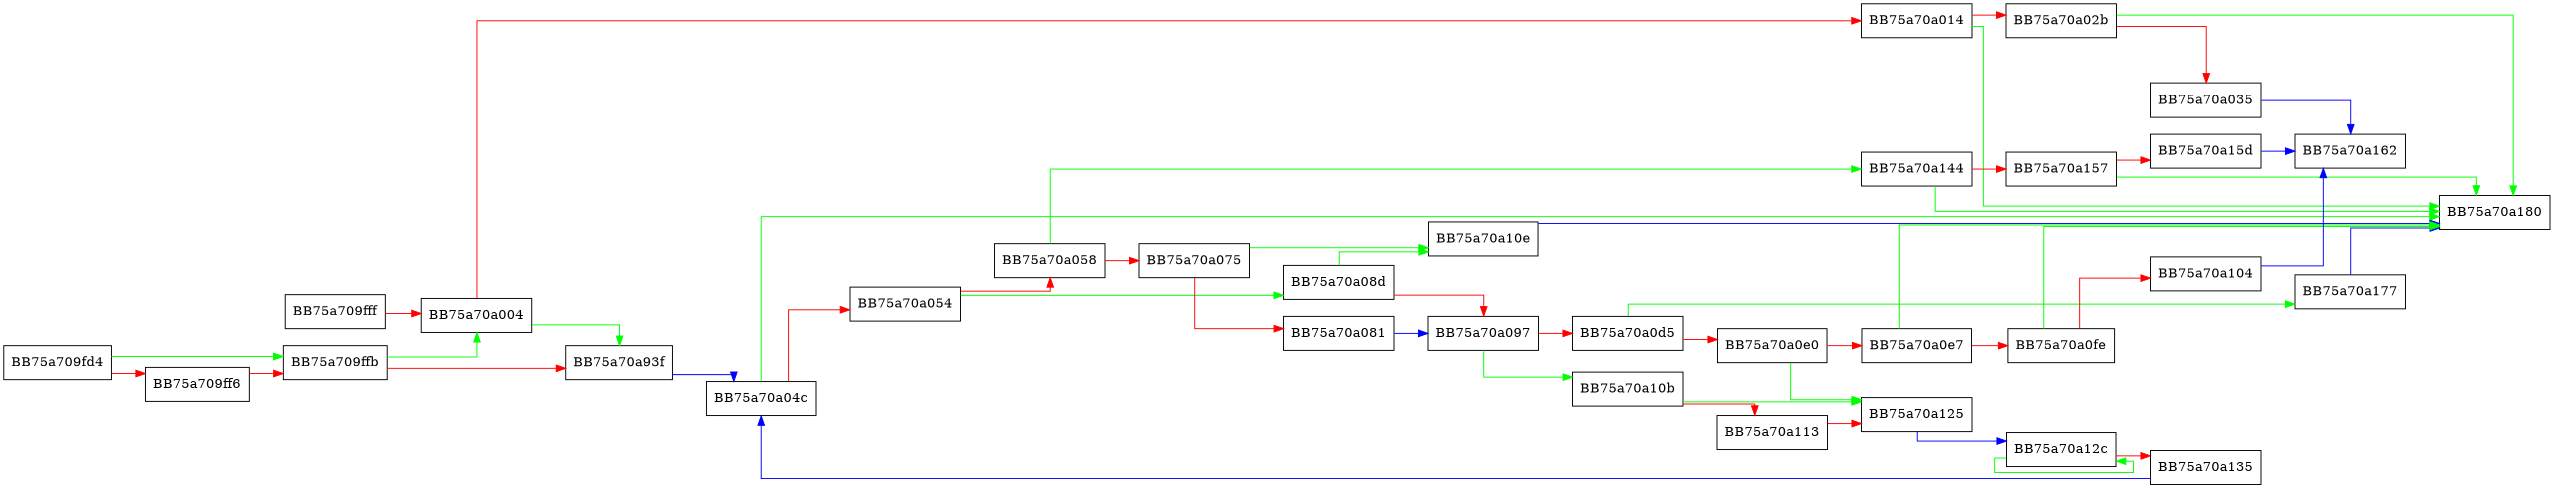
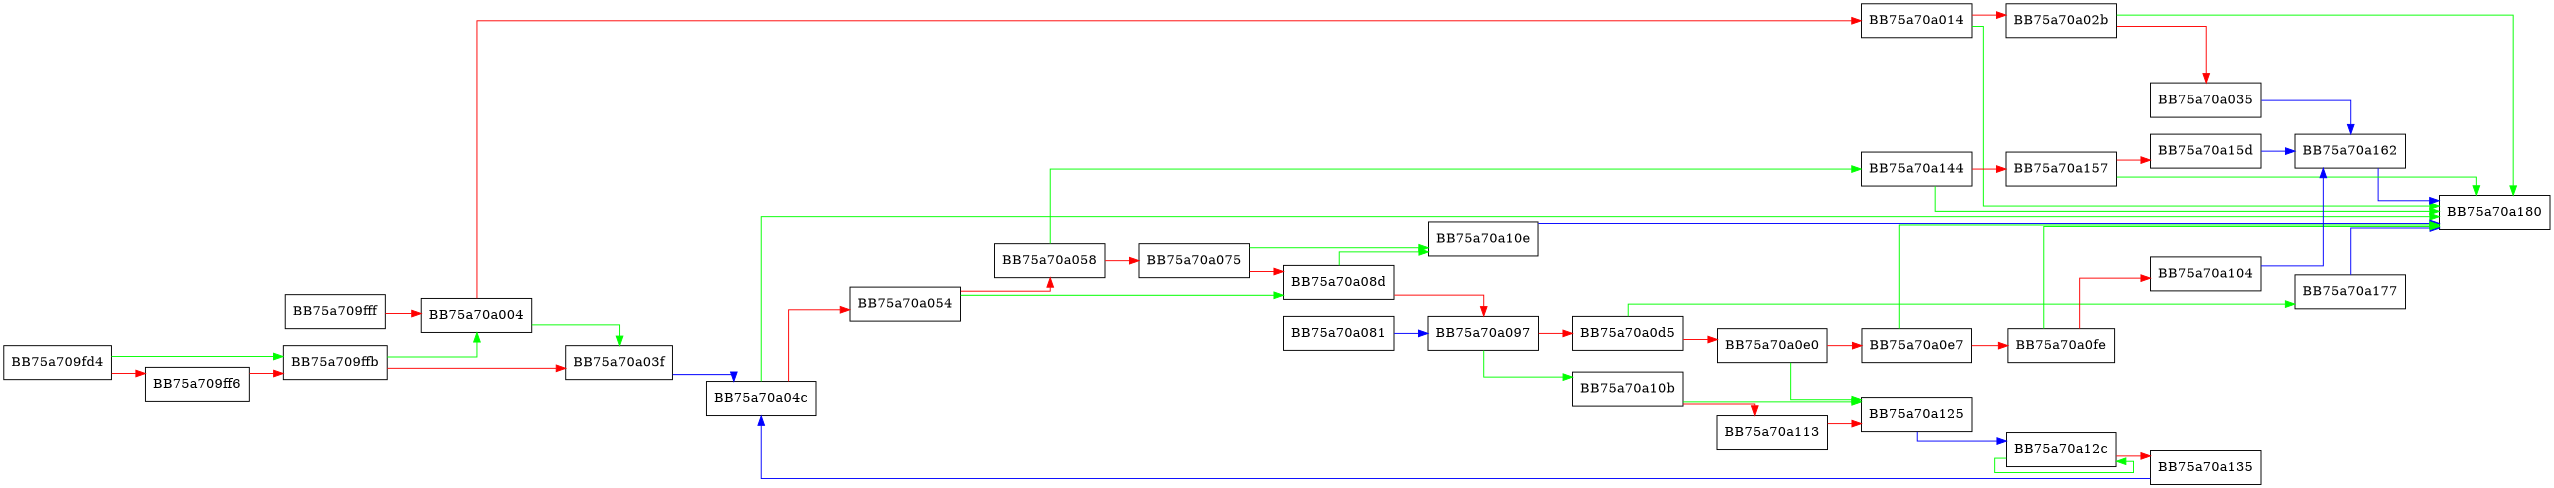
none -> (2378, 200)
(1209, 329) -> (1262, 272)
(619, 363) -> (619, 363)
